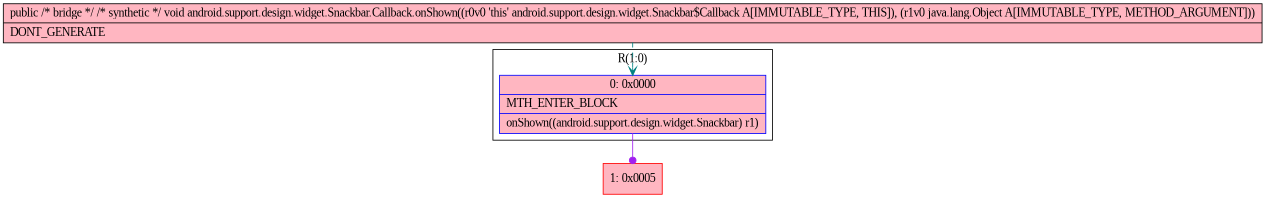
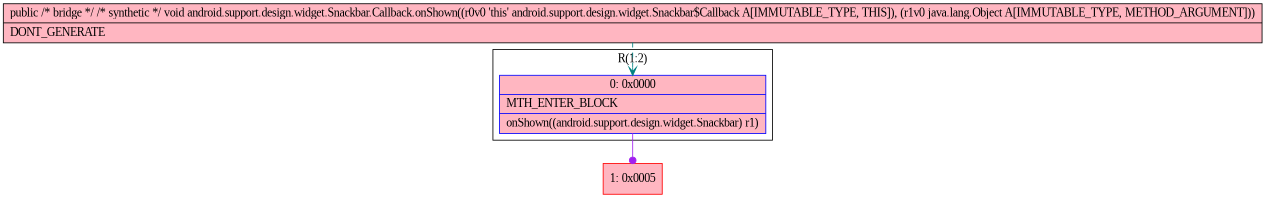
(633, 59) -> (633, 59)
